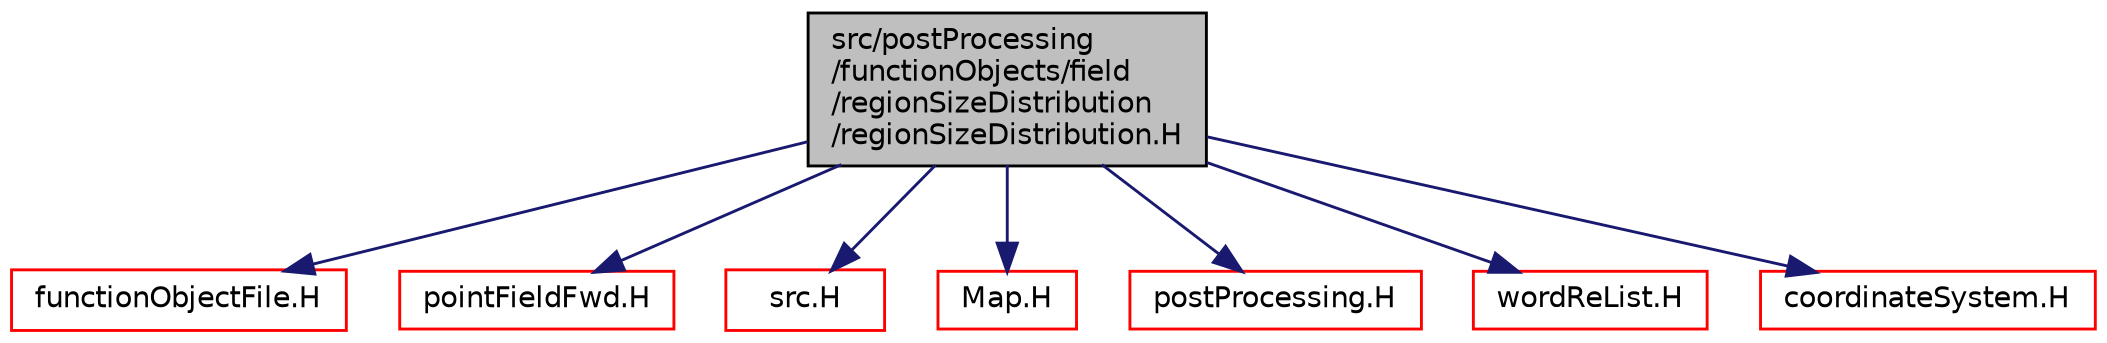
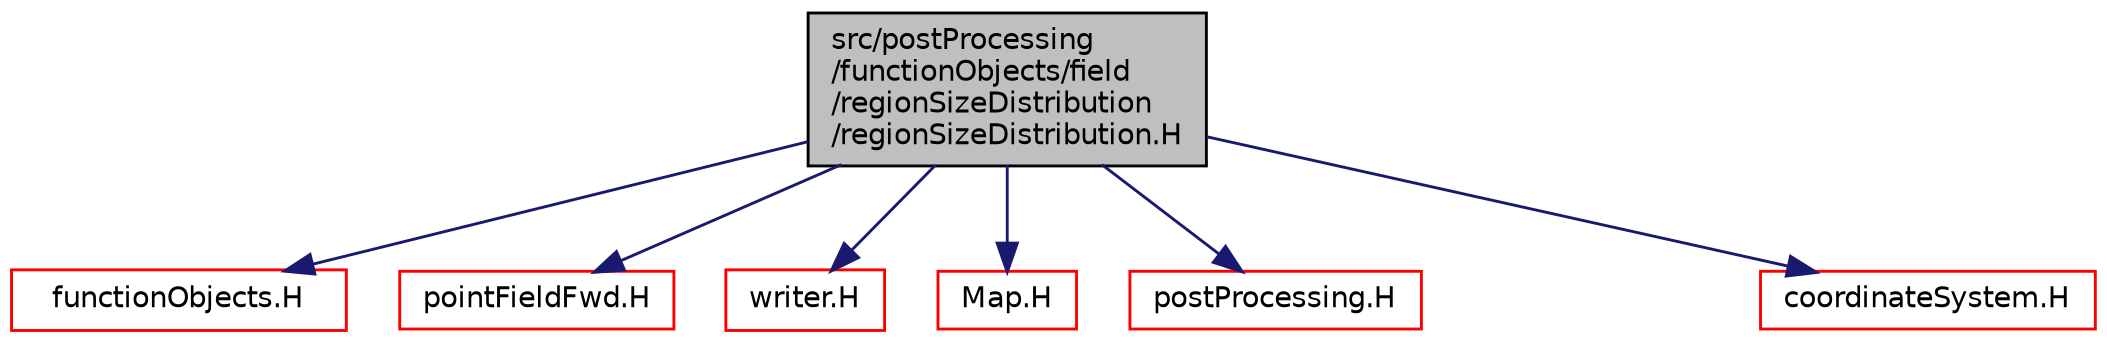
(179, 300) -> (179, 300)
(805, 300) -> (805, 300)
(1590, 300) -> none
